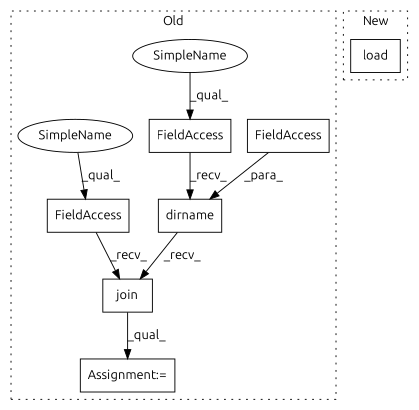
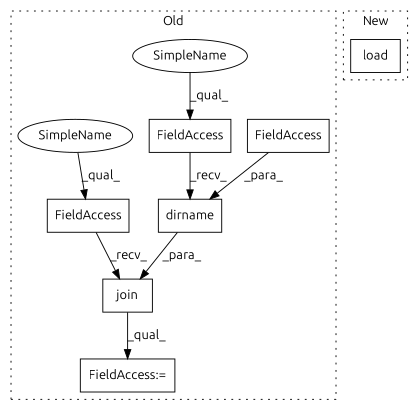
(182, 256) -> (182, 256)
(128, 375) -> (128, 375)
